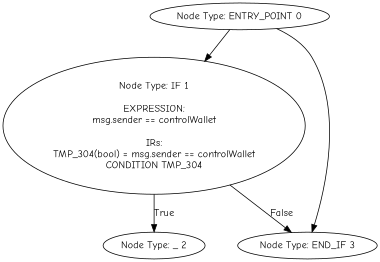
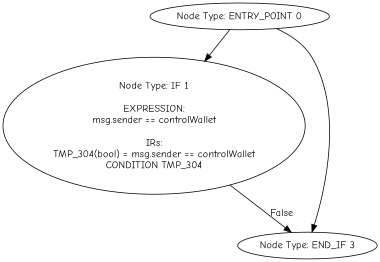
(154, 246) -> none
